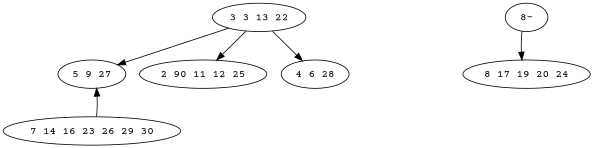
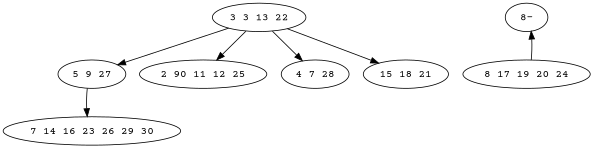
(521, 42) -> (532, 50)
(315, 74) -> (315, 74)
none -> (406, 74)
(97, 106) -> (87, 98)
